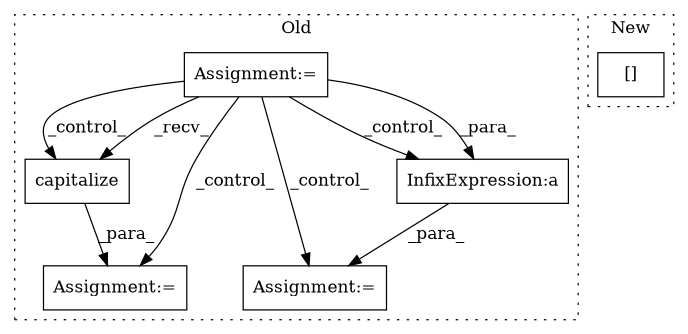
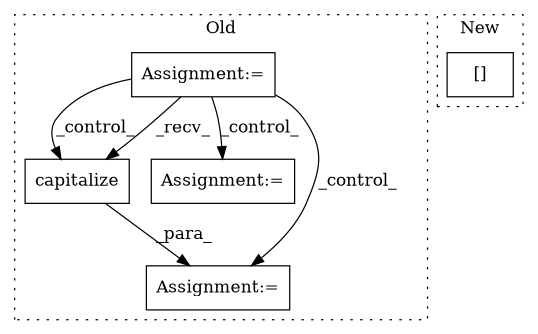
(483, 181) -> none
